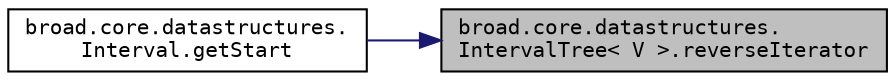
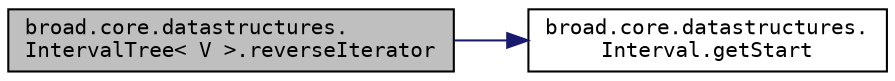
(393, 40) -> (480, 40)
